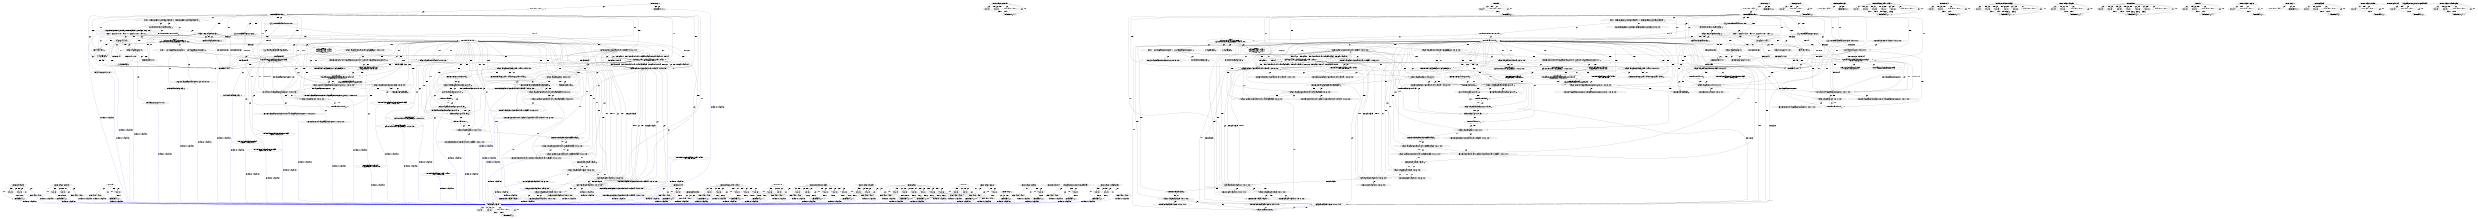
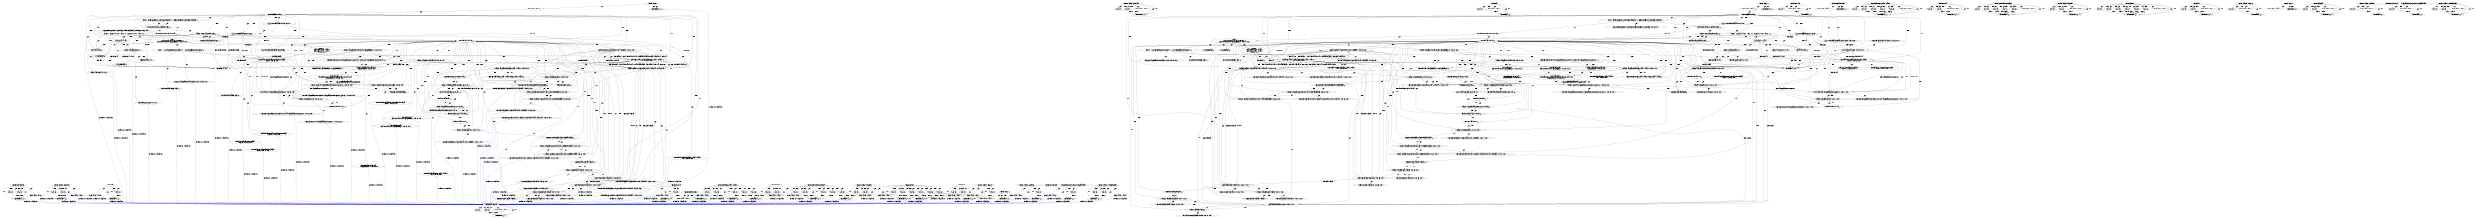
(1265, 207) -> (1197, 213)
